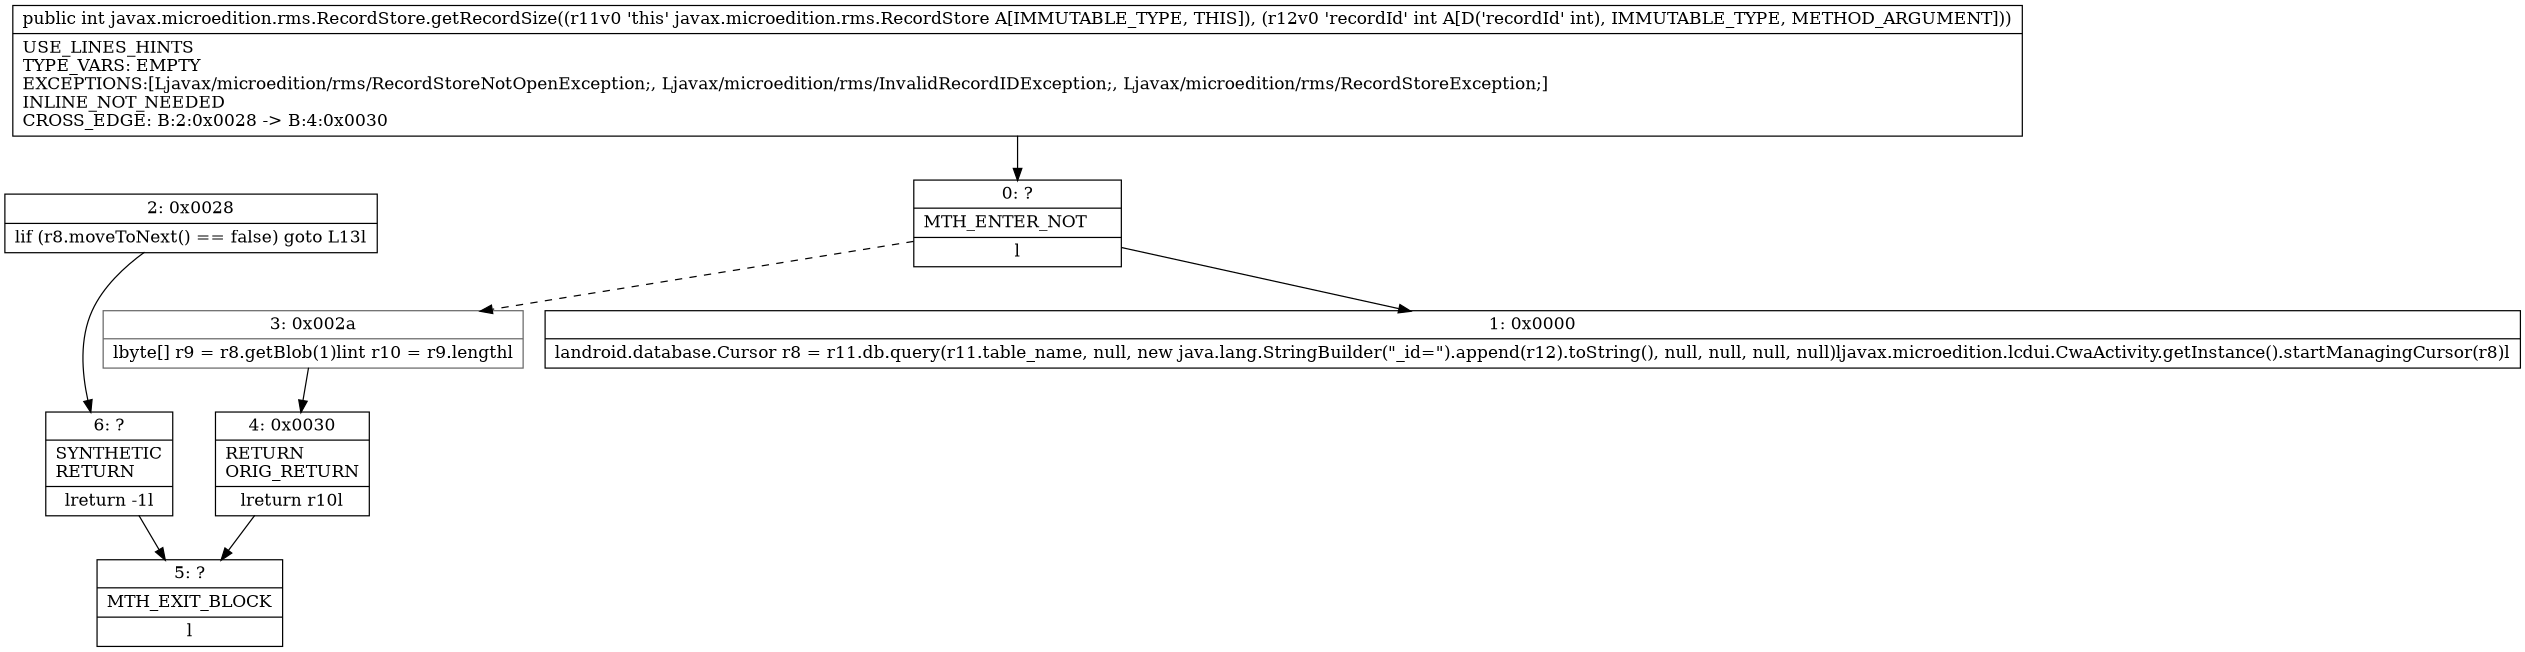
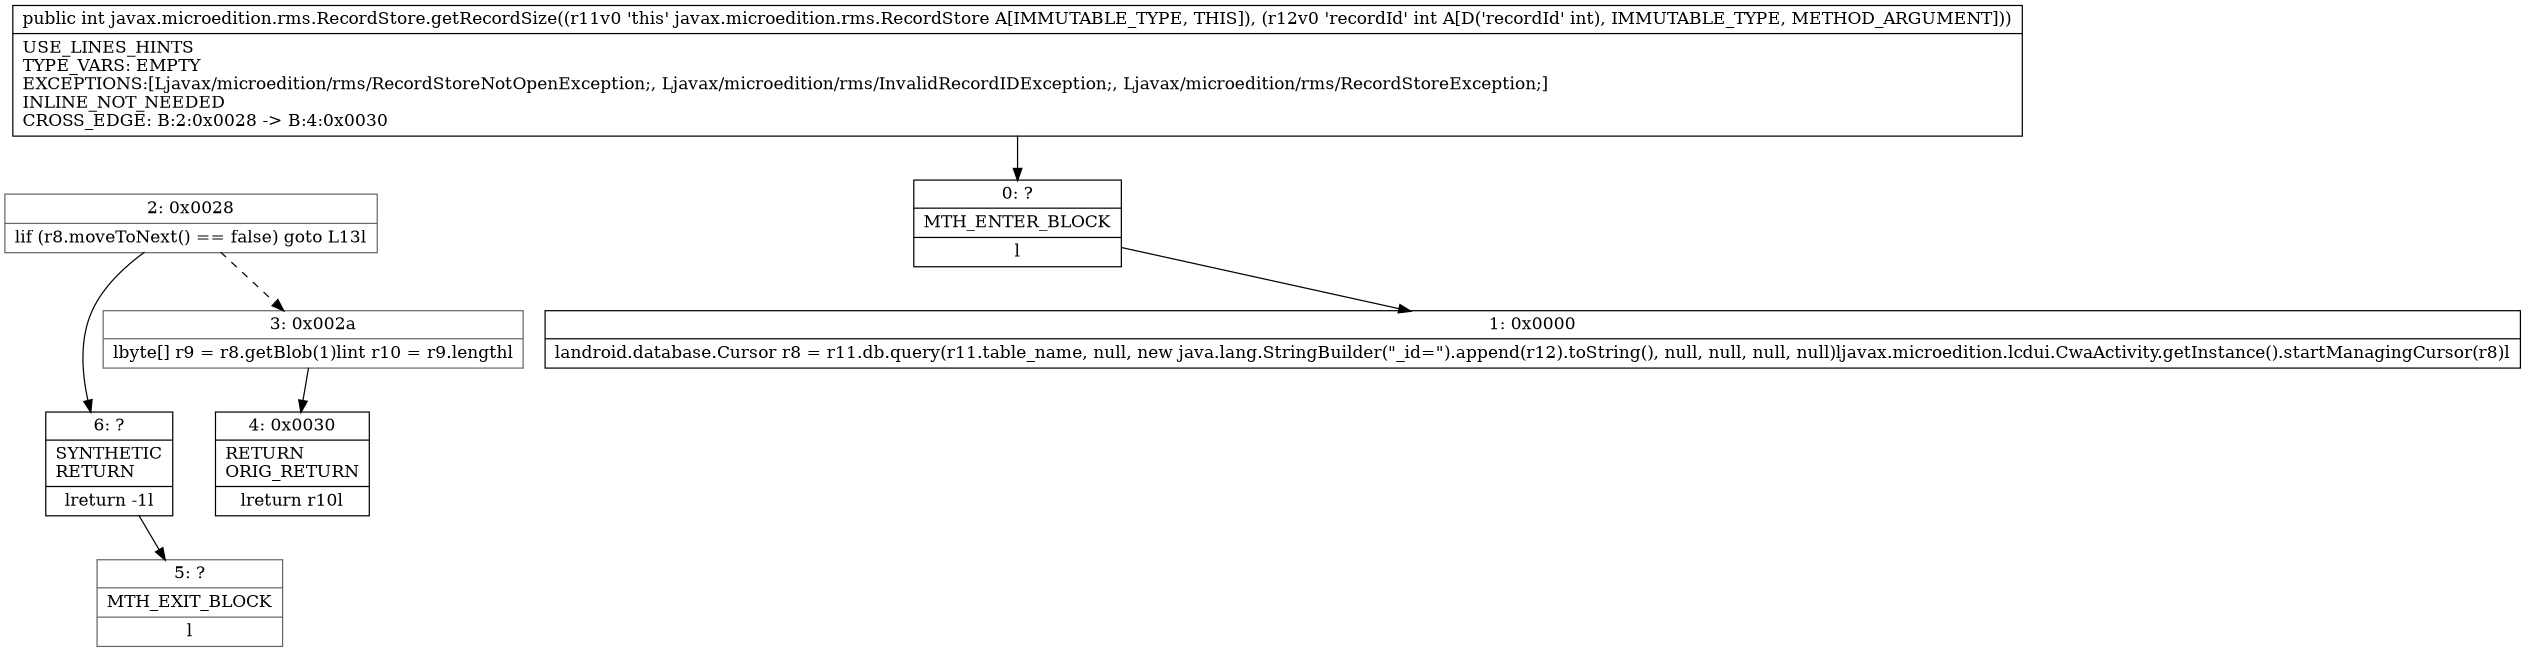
(1005, 222) -> (1018, 222)
(191, 223) -> (191, 223)
(703, 275) -> (248, 277)
(242, 533) -> none
(190, 603) -> (190, 603)
